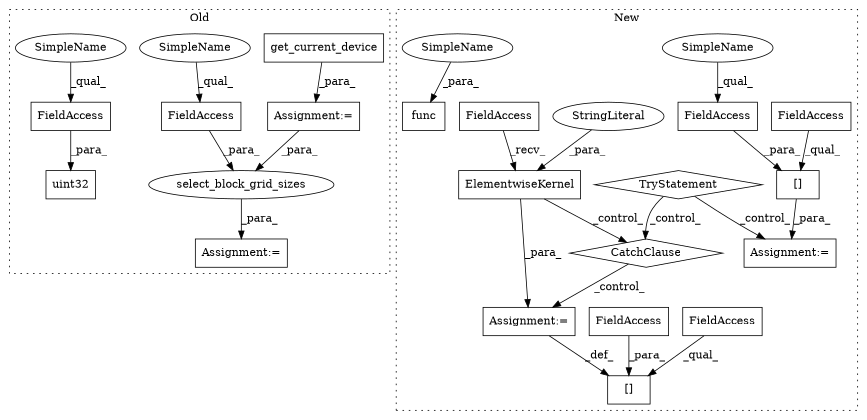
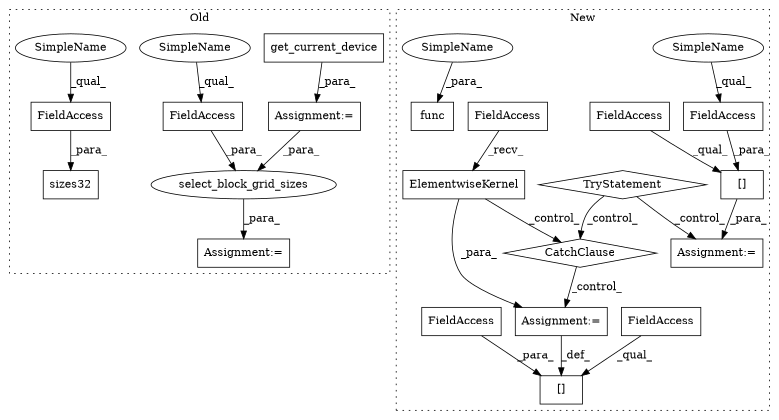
(608, 116) -> none
(71, 185) -> (71, 185)
